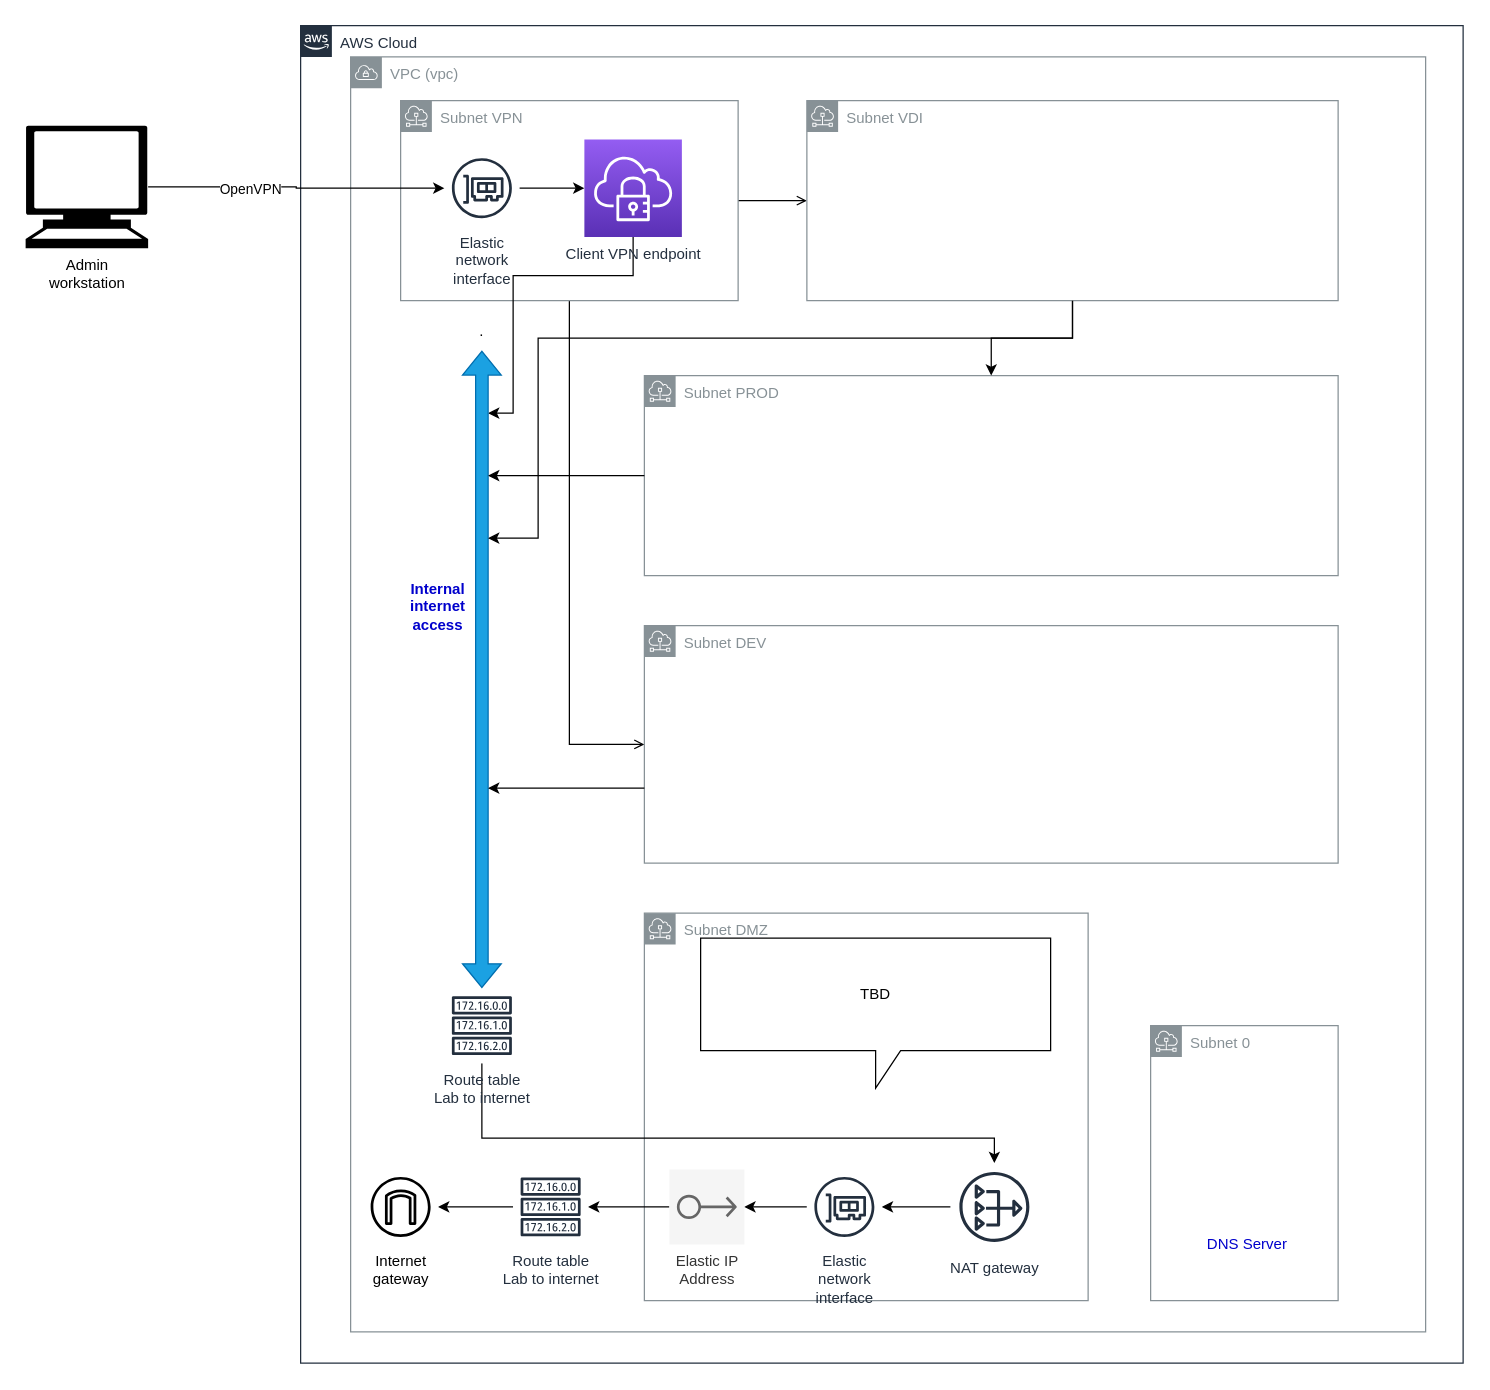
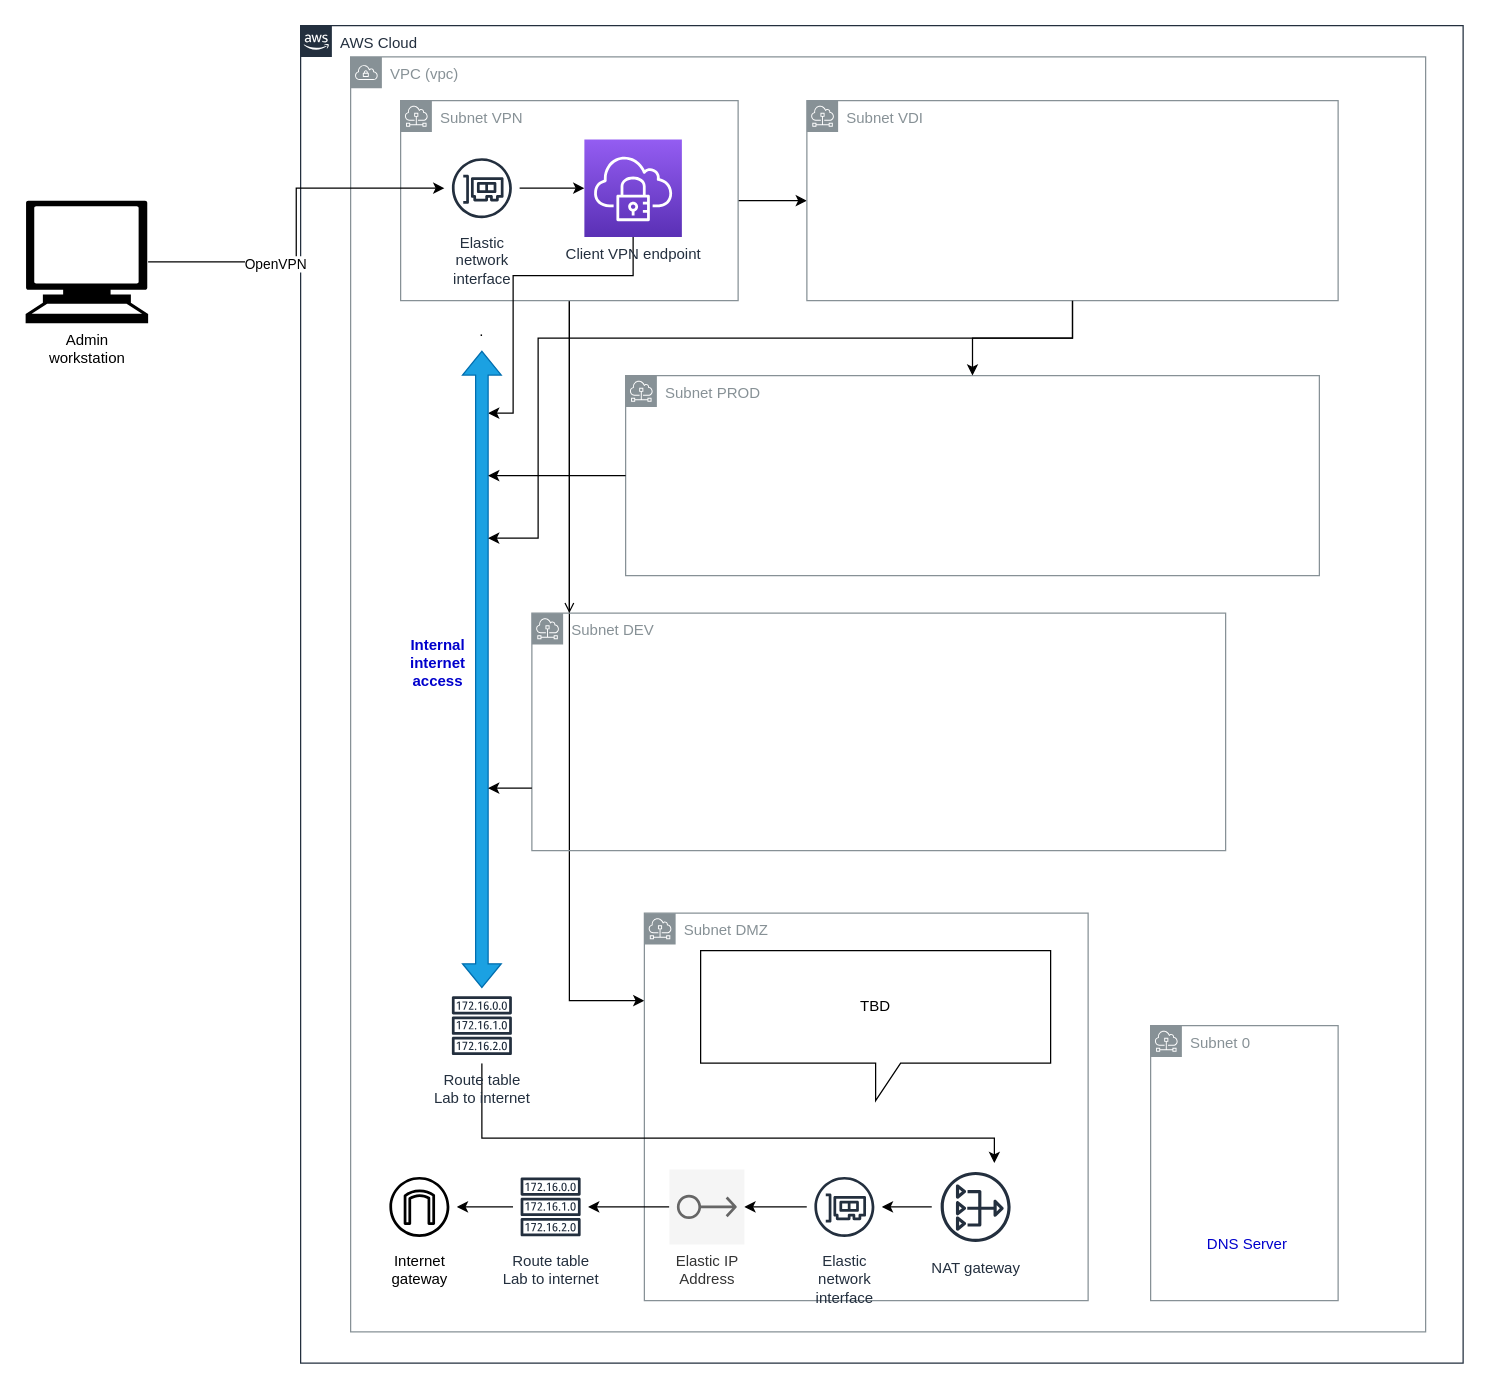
(87, 187) -> (87, 262)
(799, 201) -> (797, 201)
(991, 476) -> (973, 476)
(438, 607) -> (438, 663)
(991, 744) -> (879, 732)
none -> (569, 907)
(876, 1013) -> (876, 1026)
(401, 1207) -> (419, 1207)
(994, 1207) -> (976, 1207)
